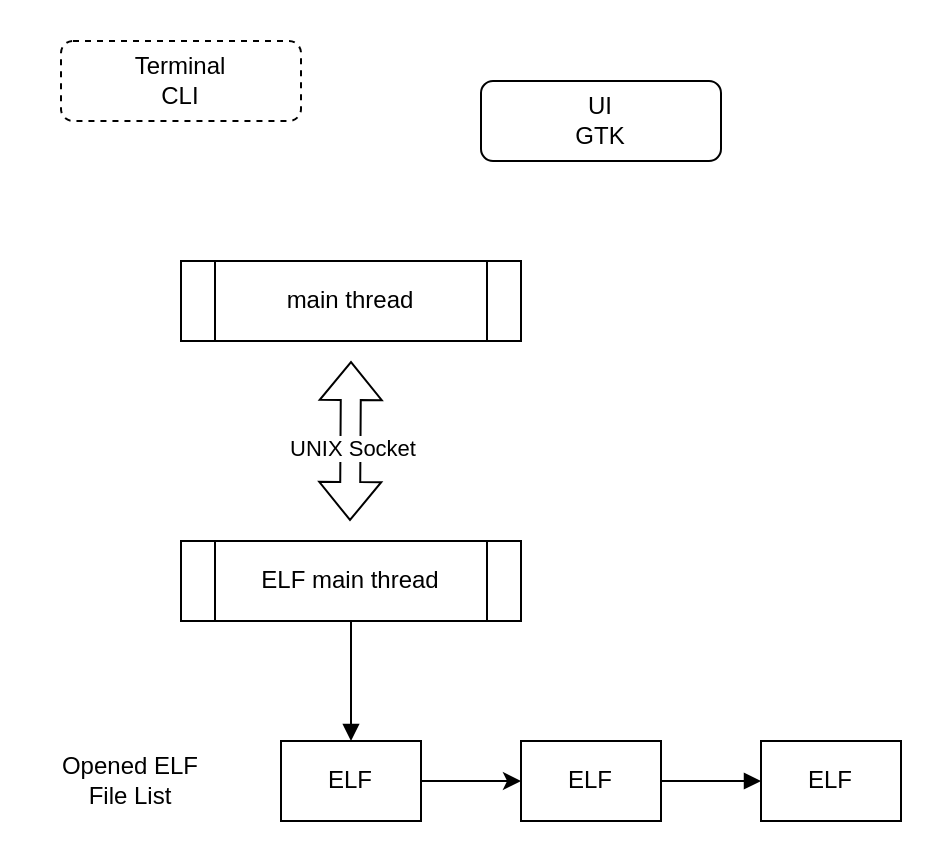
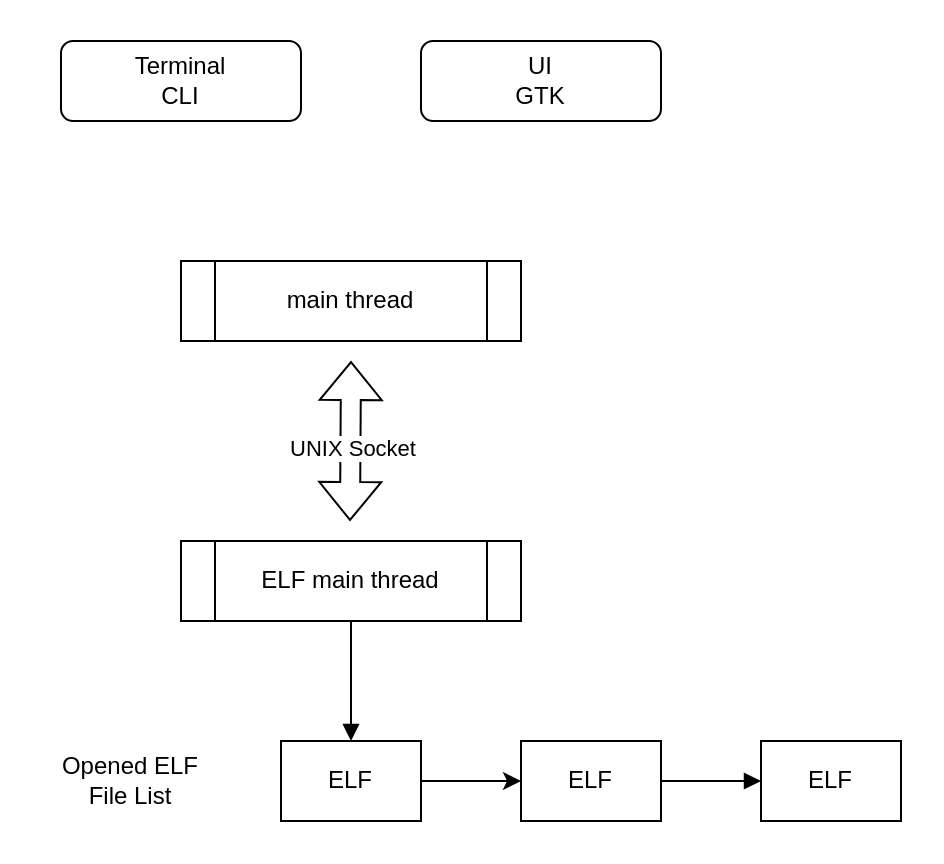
(181, 81) -> (181, 81)
(601, 121) -> (541, 81)
